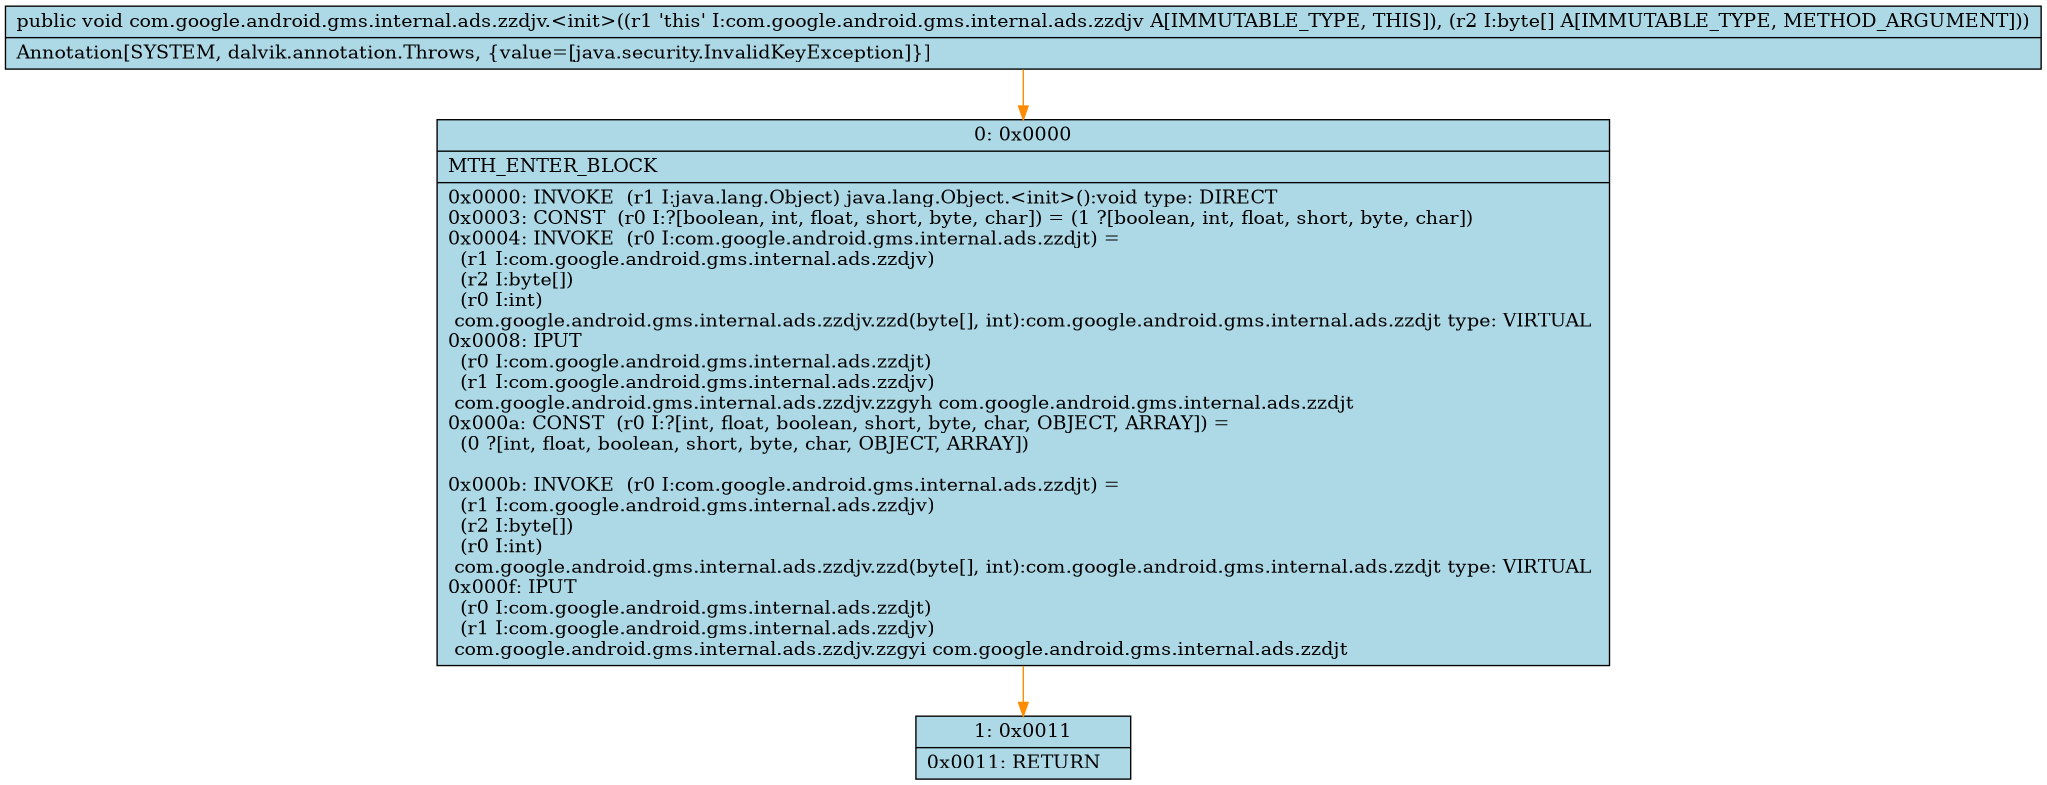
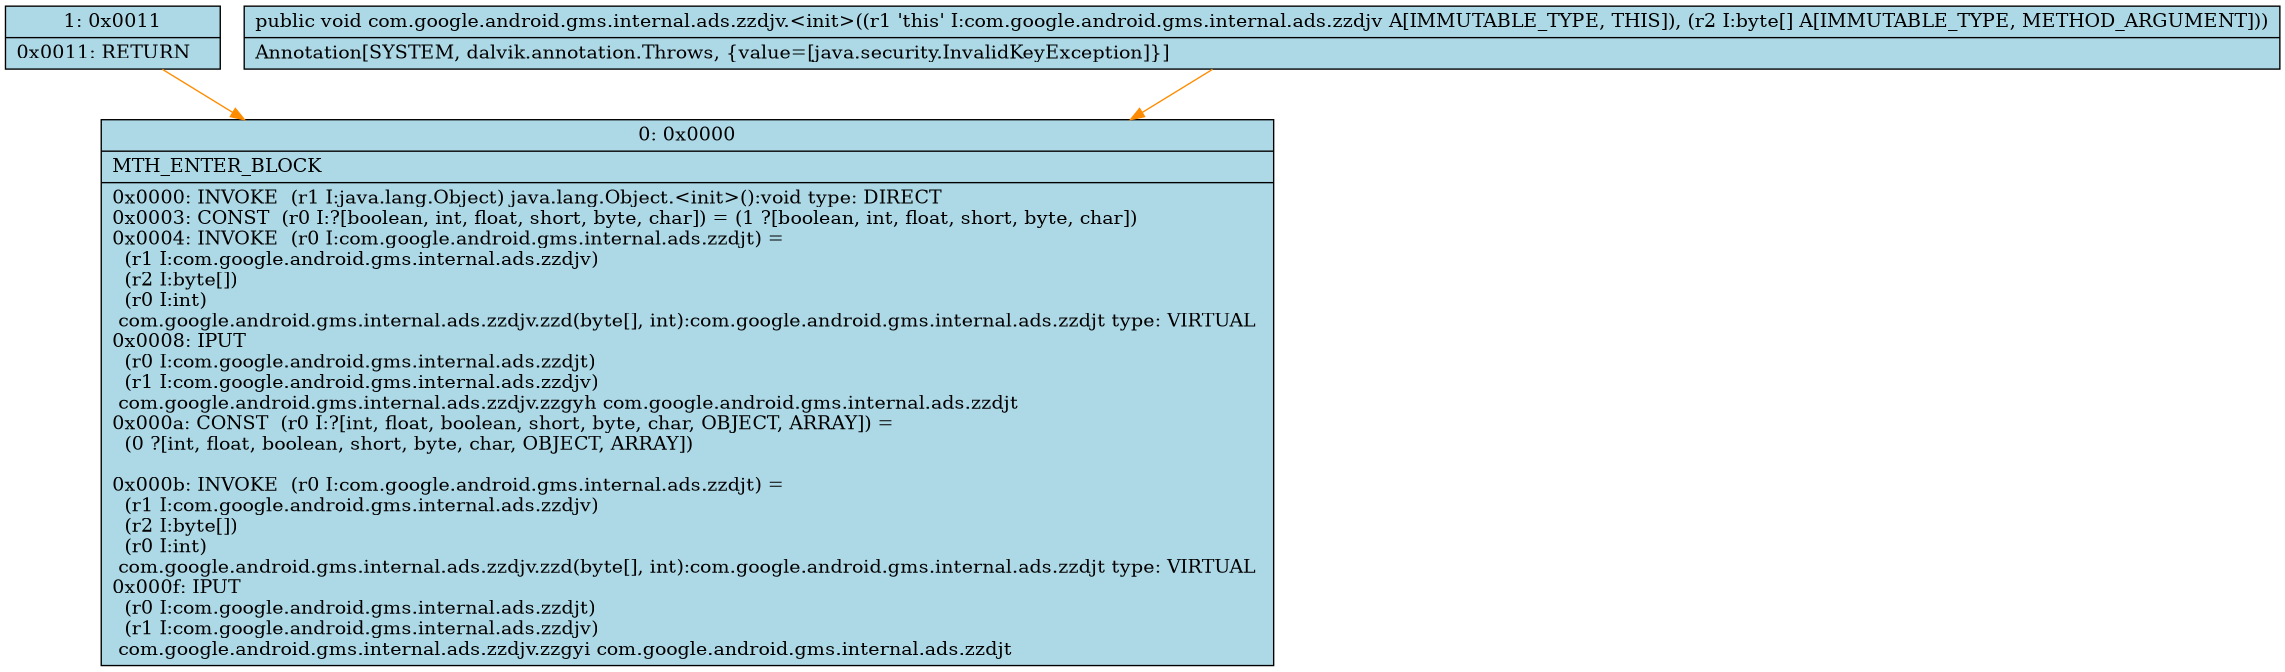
(1023, 684) -> (198, 91)
